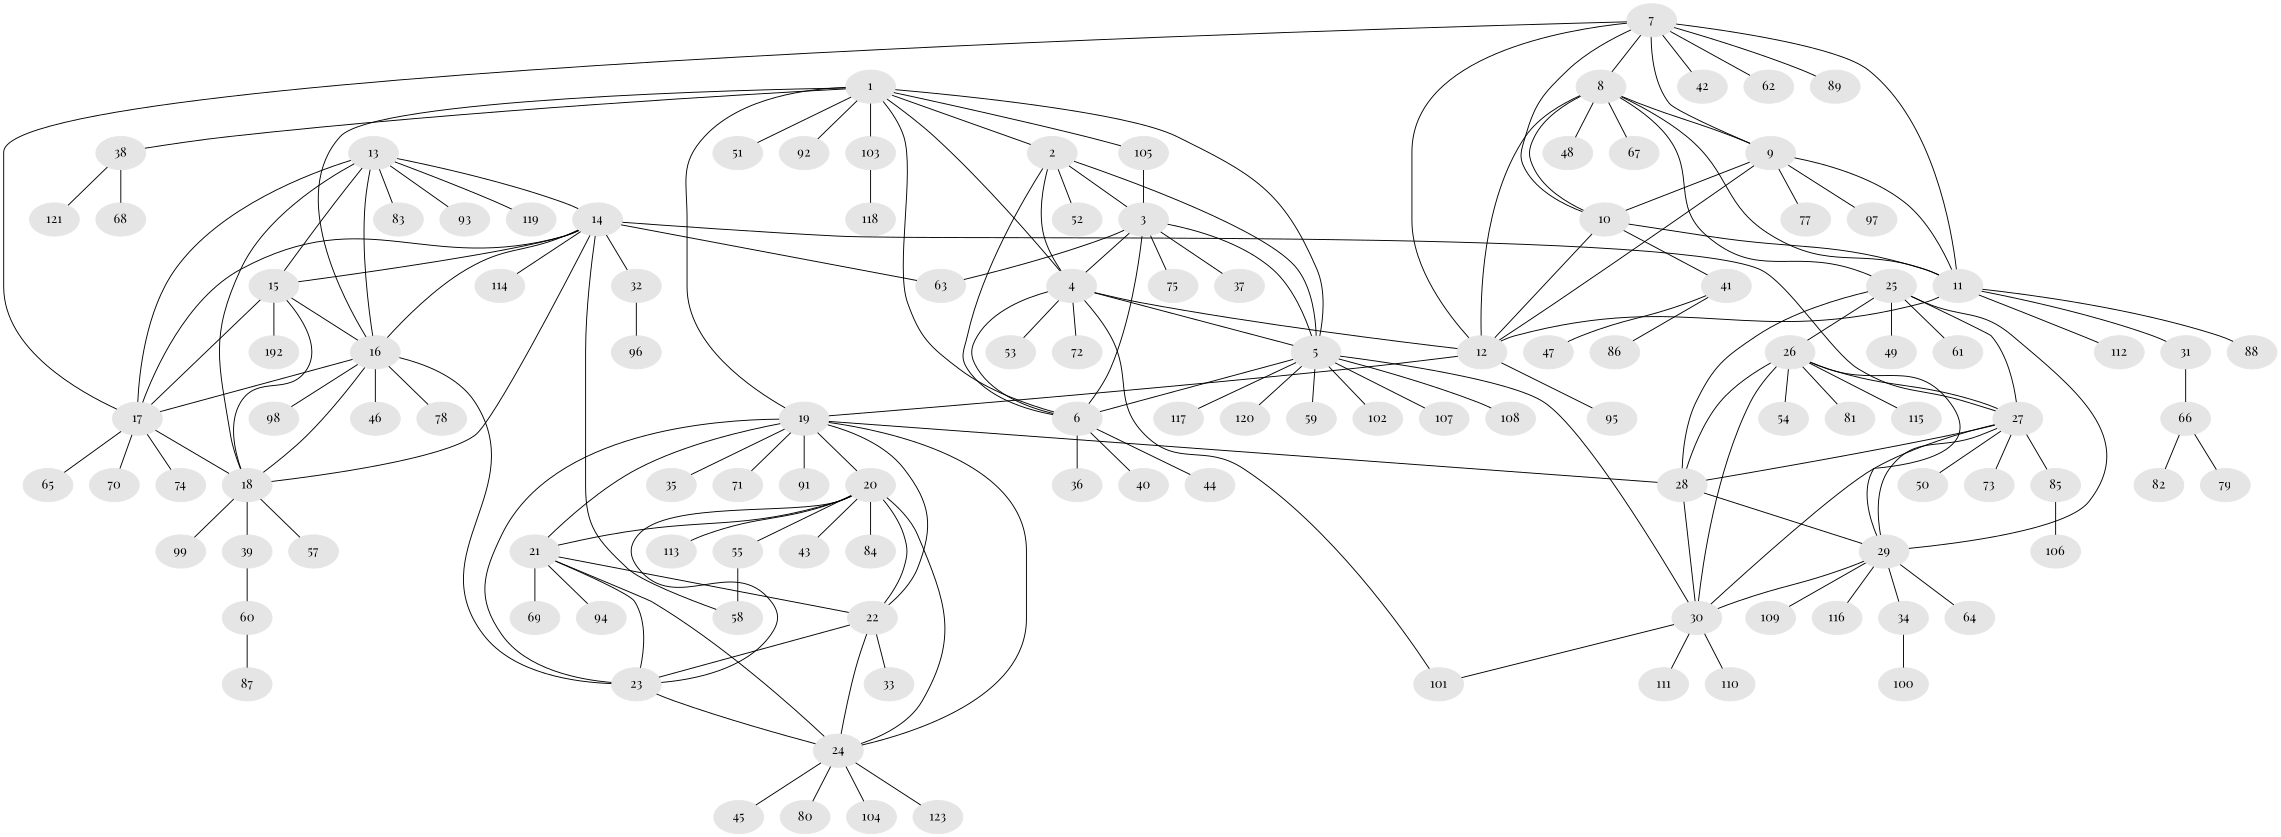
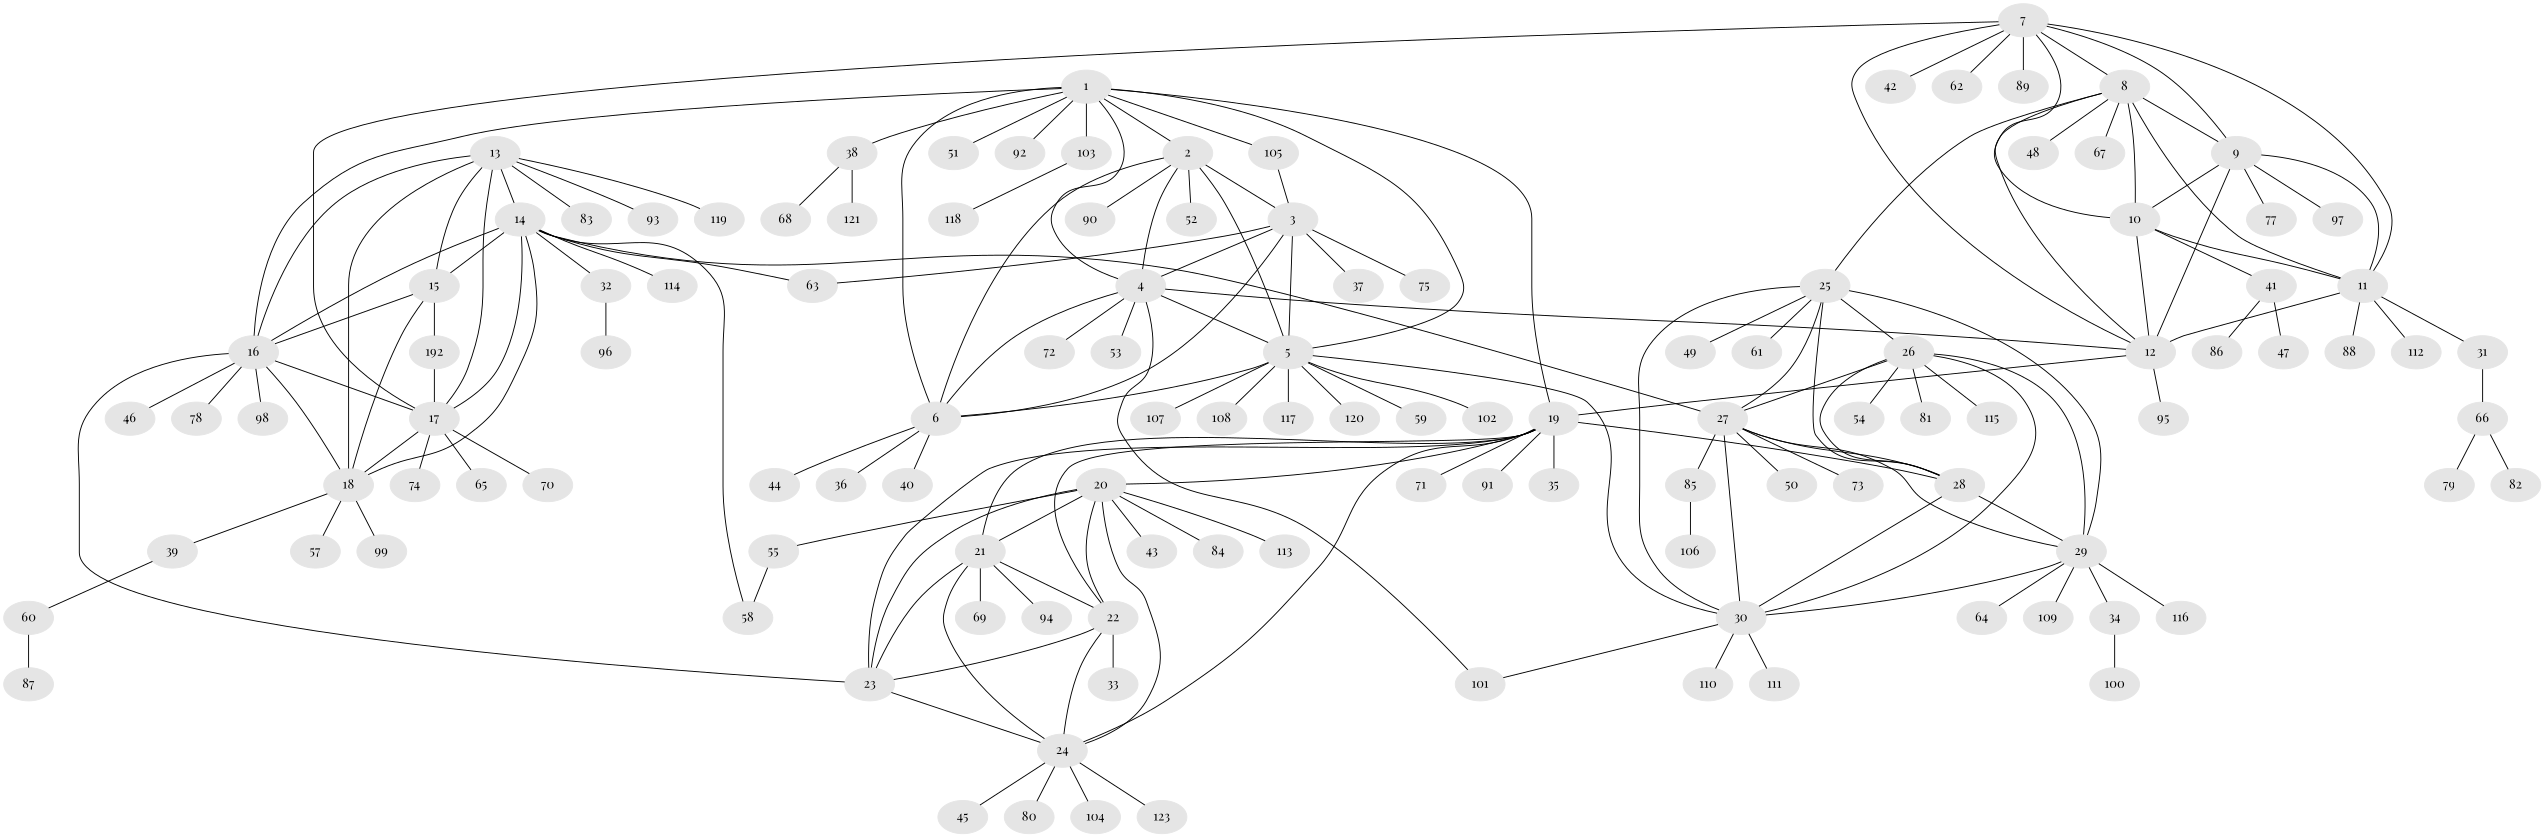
none -> (1090, 219)
(206, 352) -> (434, 386)
none -> (1639, 400)
